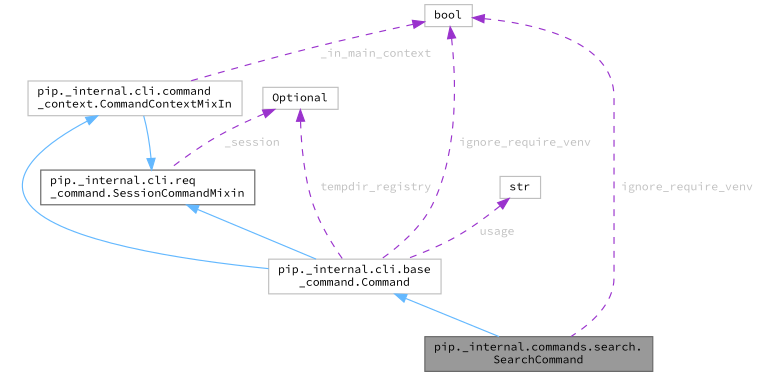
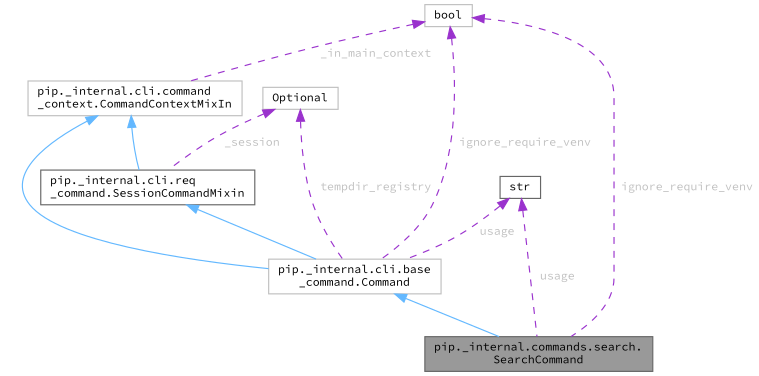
(148, 137) -> (135, 149)
(520, 187) -> (520, 187)
none -> (530, 273)
